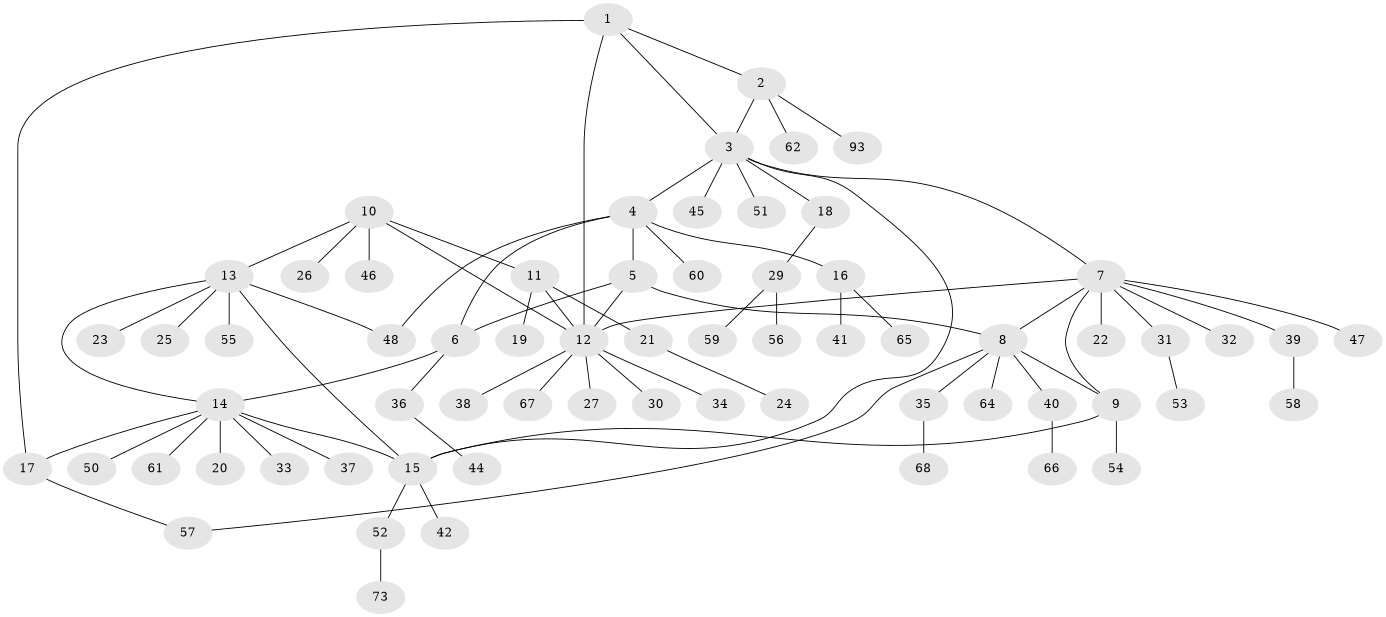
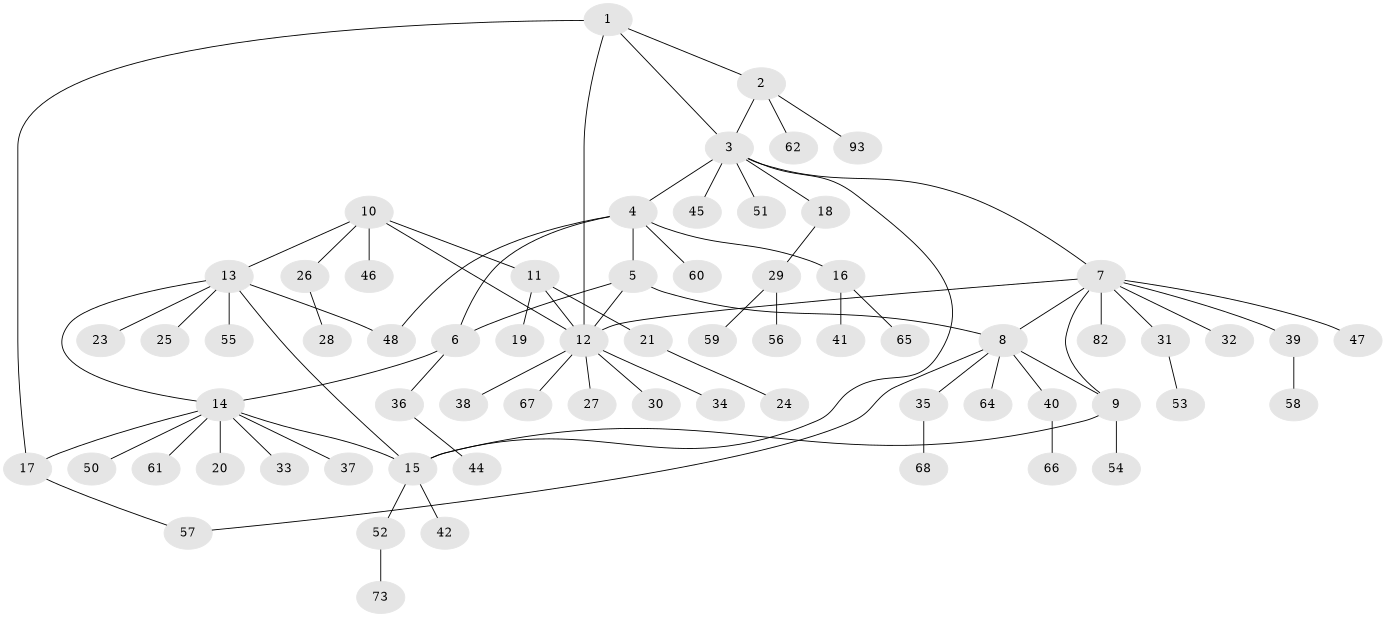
none -> (327, 341)
(1101, 341) -> (1101, 341)
